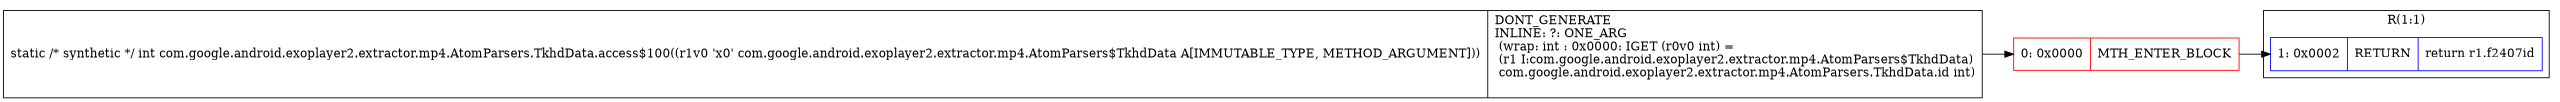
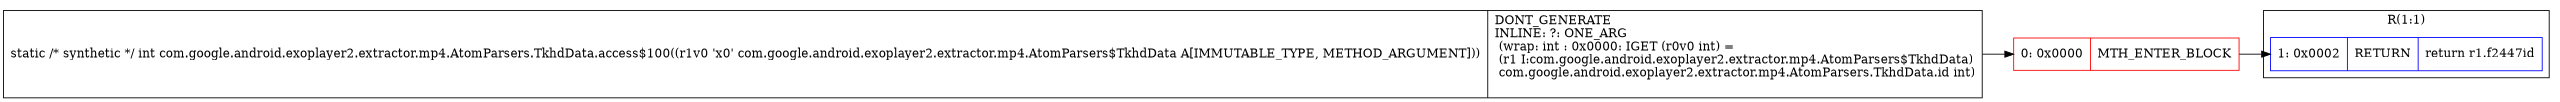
(2480, 54) -> (2480, 54)
